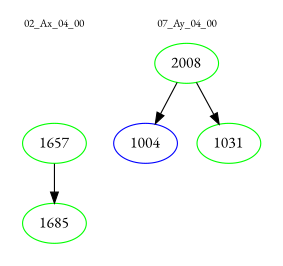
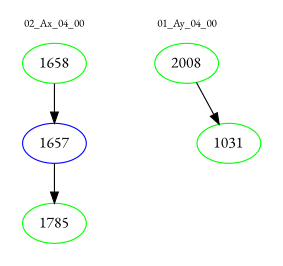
(187, 24) -> (187, 24)
none -> (54, 63)
(54, 143) -> (54, 143)
(146, 143) -> none
(54, 223) -> (54, 223)
